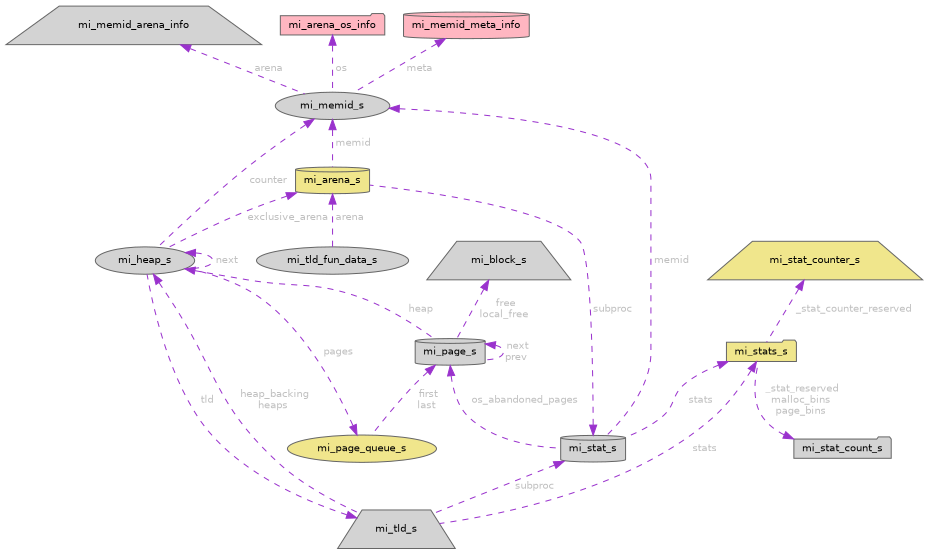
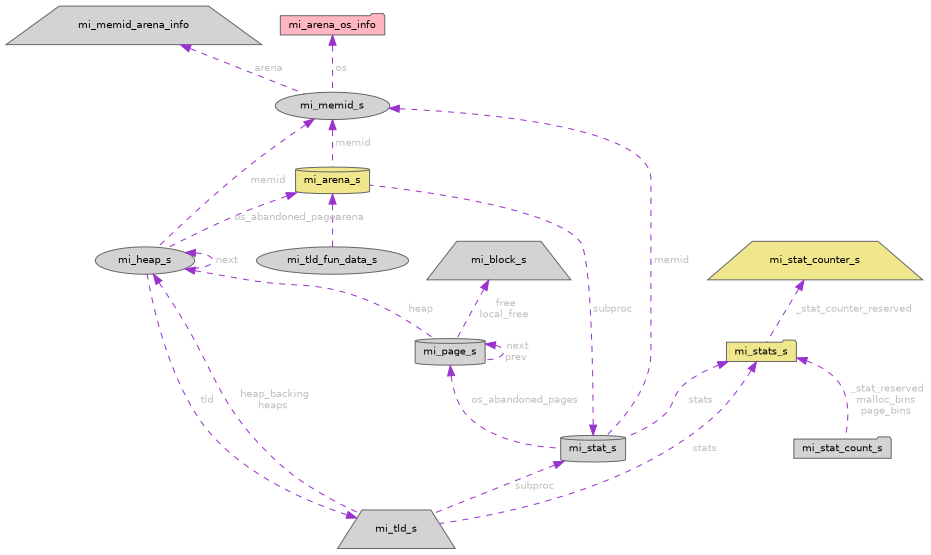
(466, 25) -> none
(267, 180) -> (267, 180)
(286, 217) -> (286, 217)
(757, 404) -> (844, 391)
(362, 449) -> none
